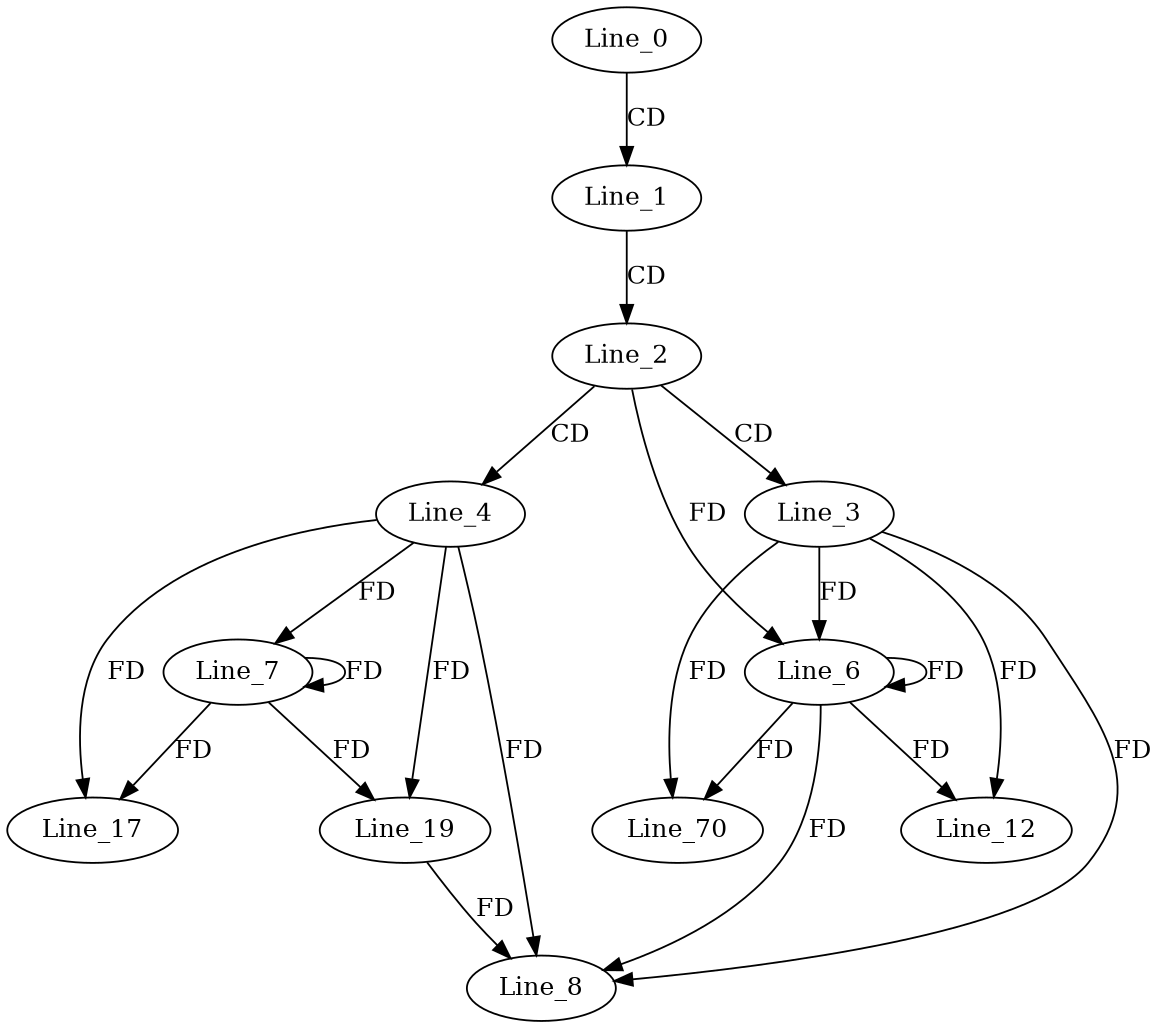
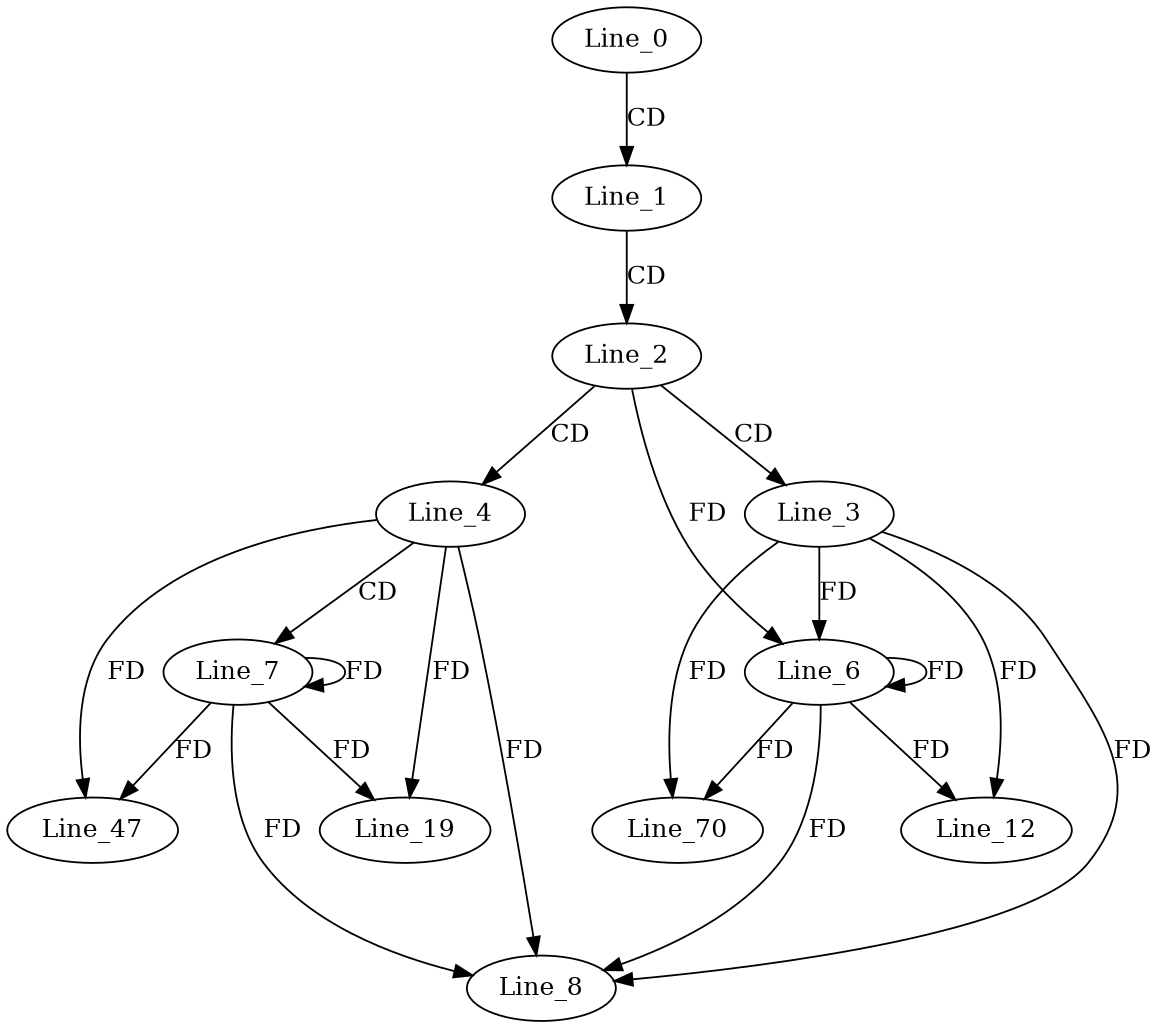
(378, 593) -> (378, 593)
(93, 830) -> (93, 830)
(461, 905) -> (283, 885)
